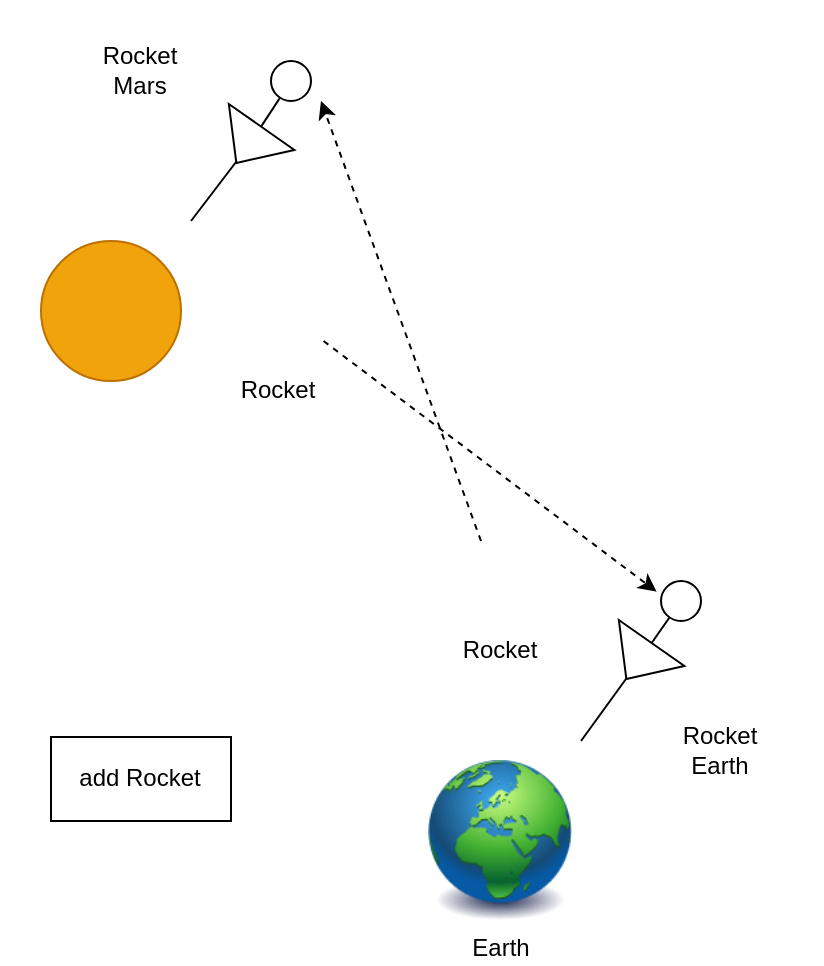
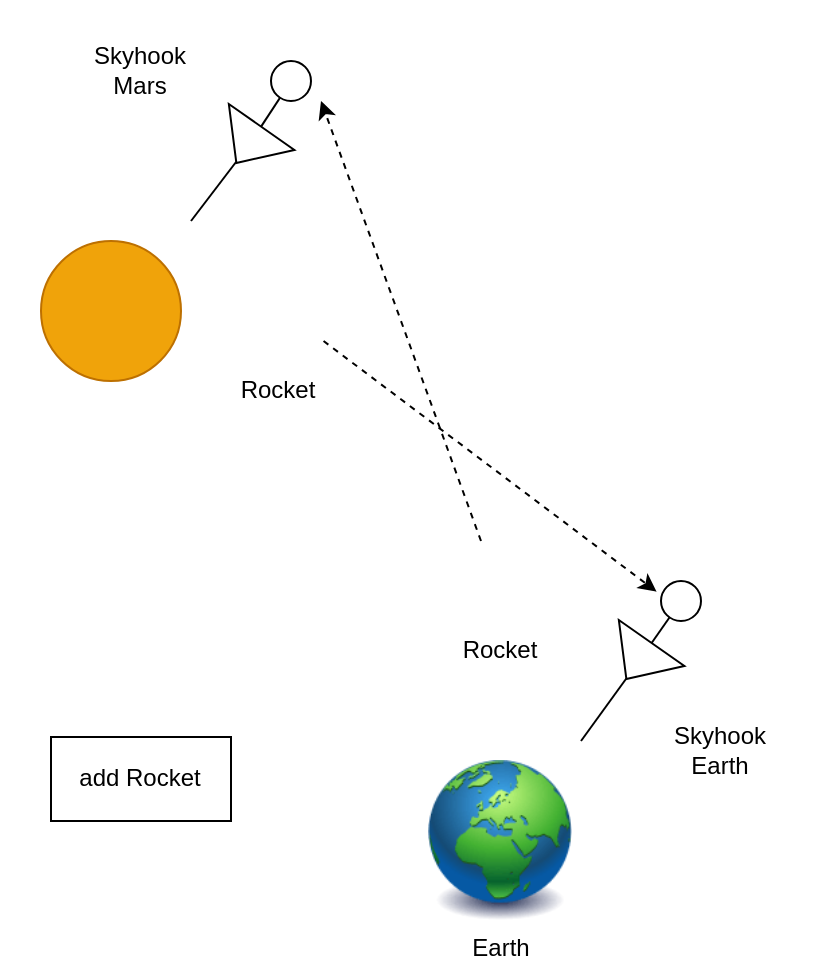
(141, 71) -> (141, 71)
(721, 751) -> (721, 751)
